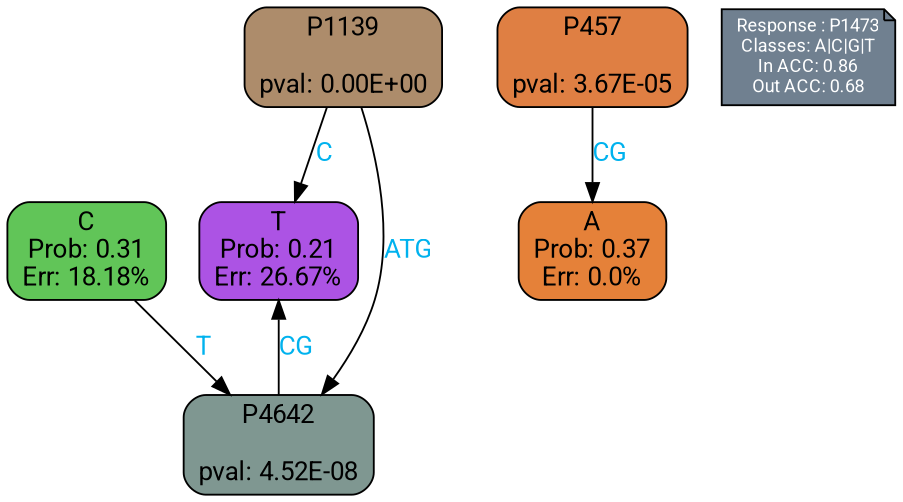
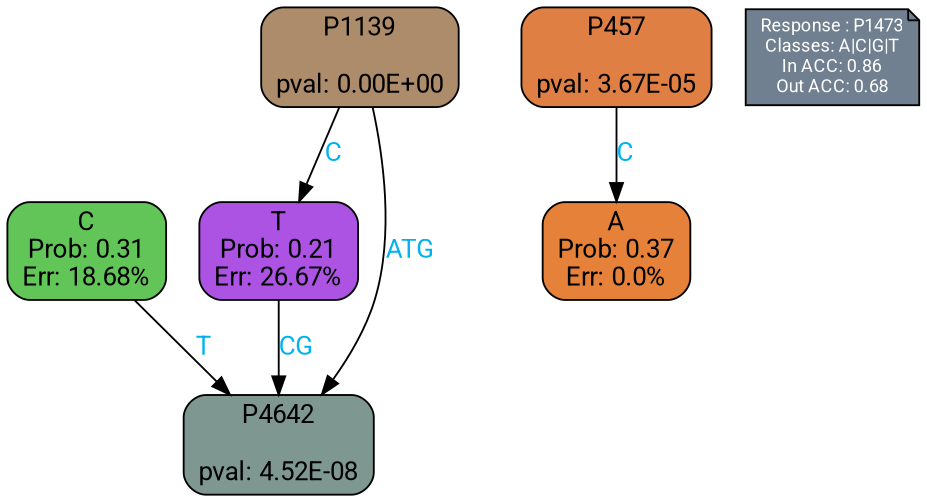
(610, 154) -> (626, 154)
(87, 251) -> (87, 251)
(279, 357) -> (279, 338)
